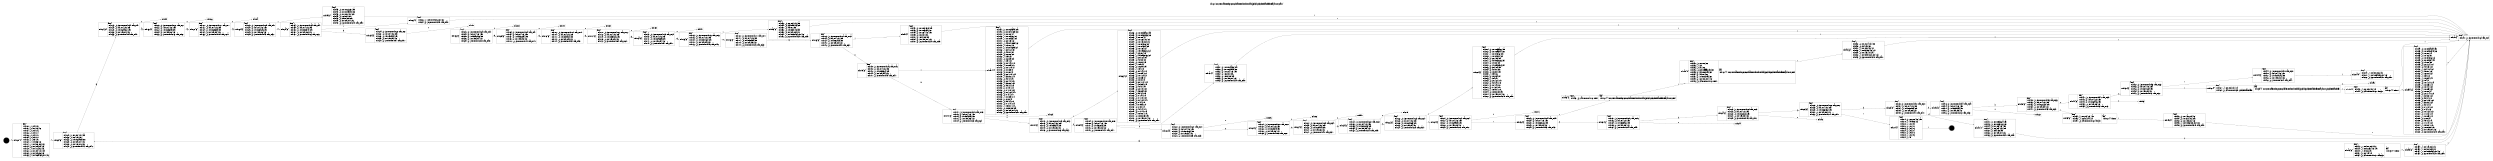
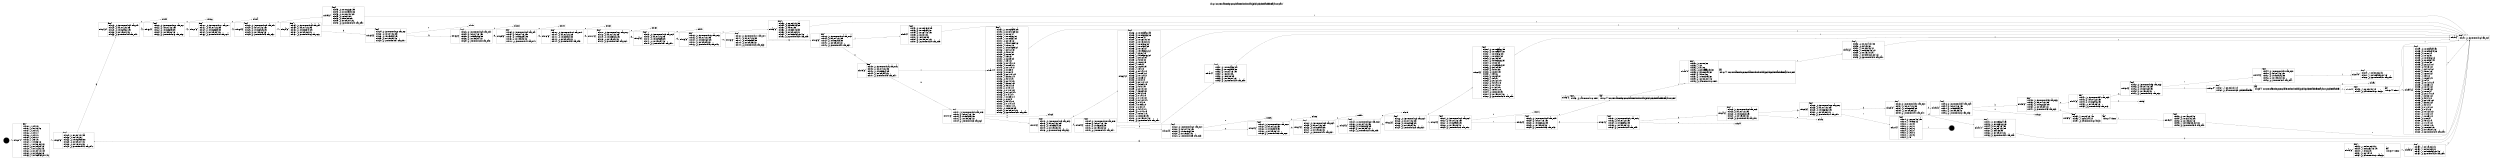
(429, 21) -> none
none -> (428, 36)
